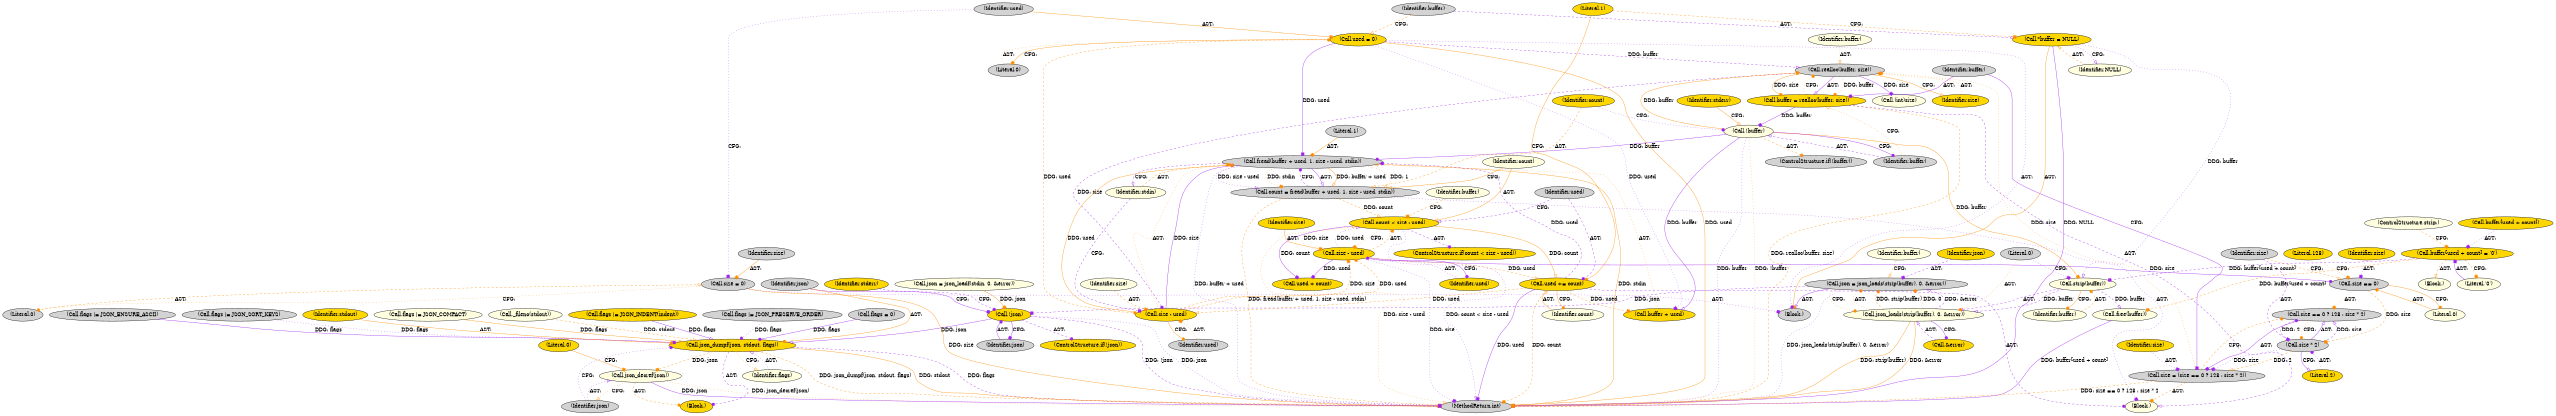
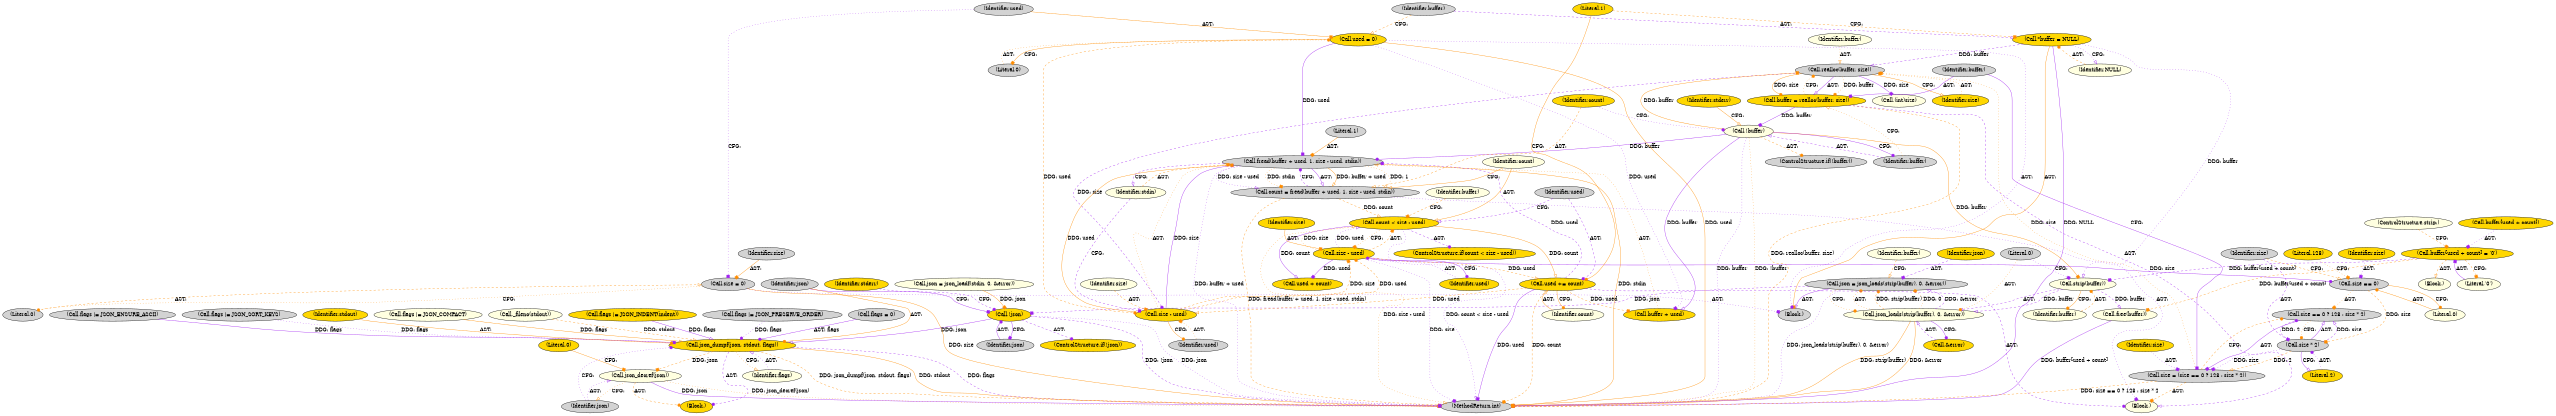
(1591, 54) -> (1949, 55)
(2072, 58) -> (2072, 58)
(1298, 236) -> (1298, 236)
(827, 330) -> (827, 330)
